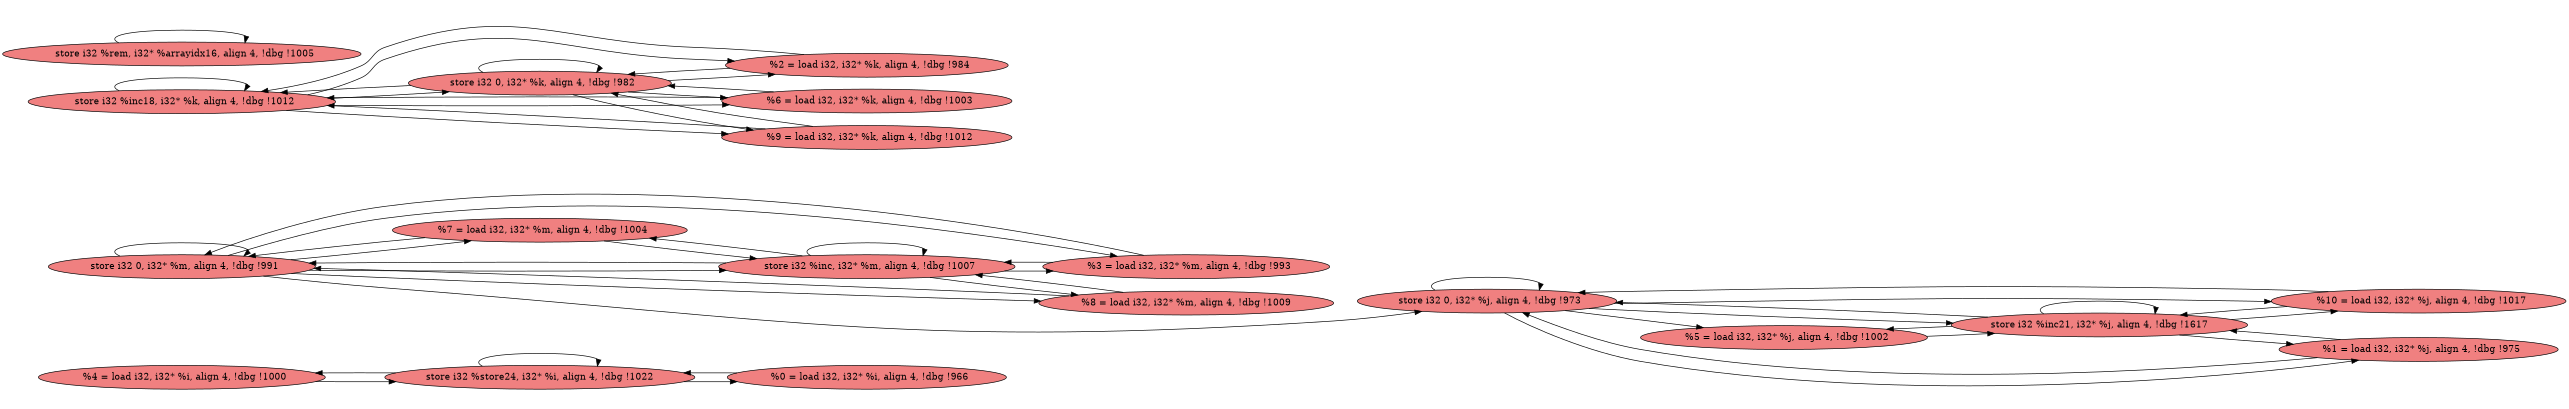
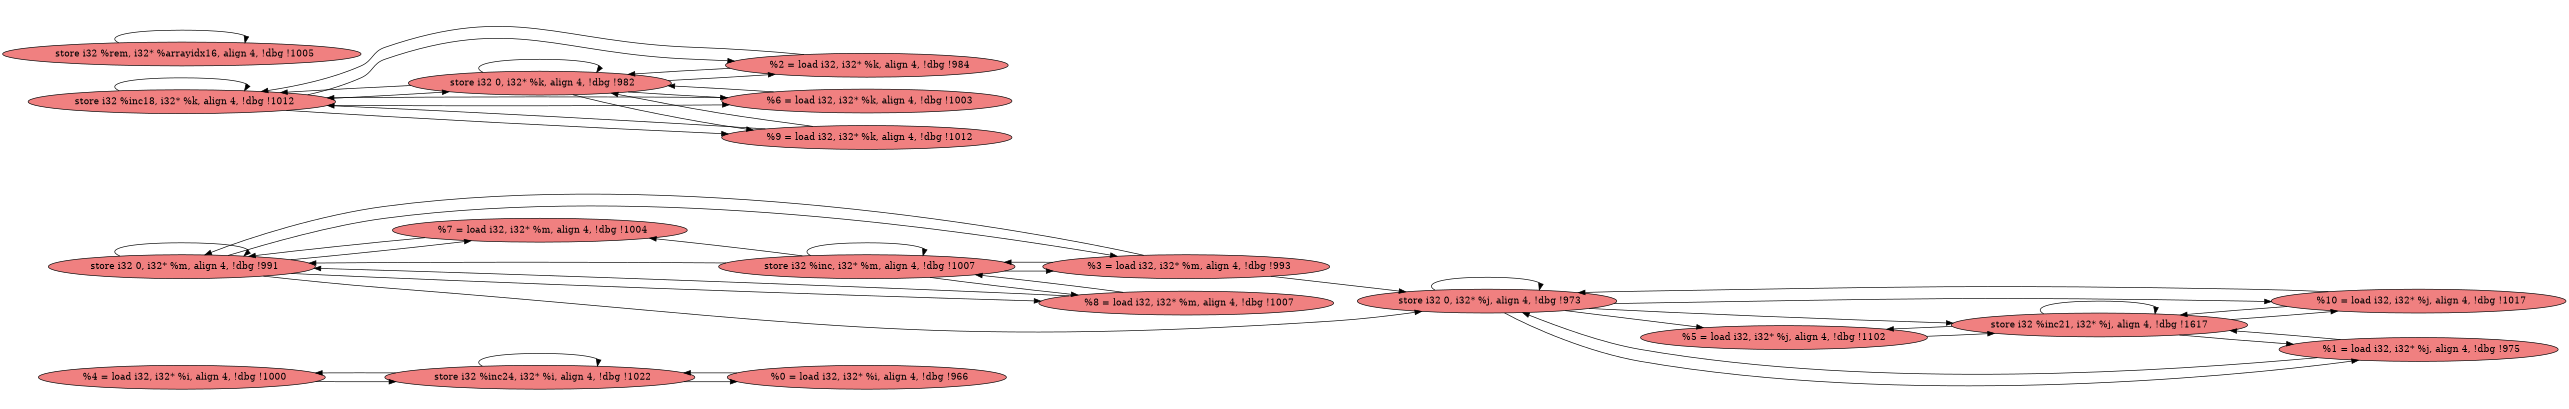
(677, 250) -> none
(535, 271) -> none
(1186, 303) -> (1186, 303)
(1805, 309) -> (1335, 284)
(1784, 338) -> (1784, 338)
(540, 377) -> (540, 377)
